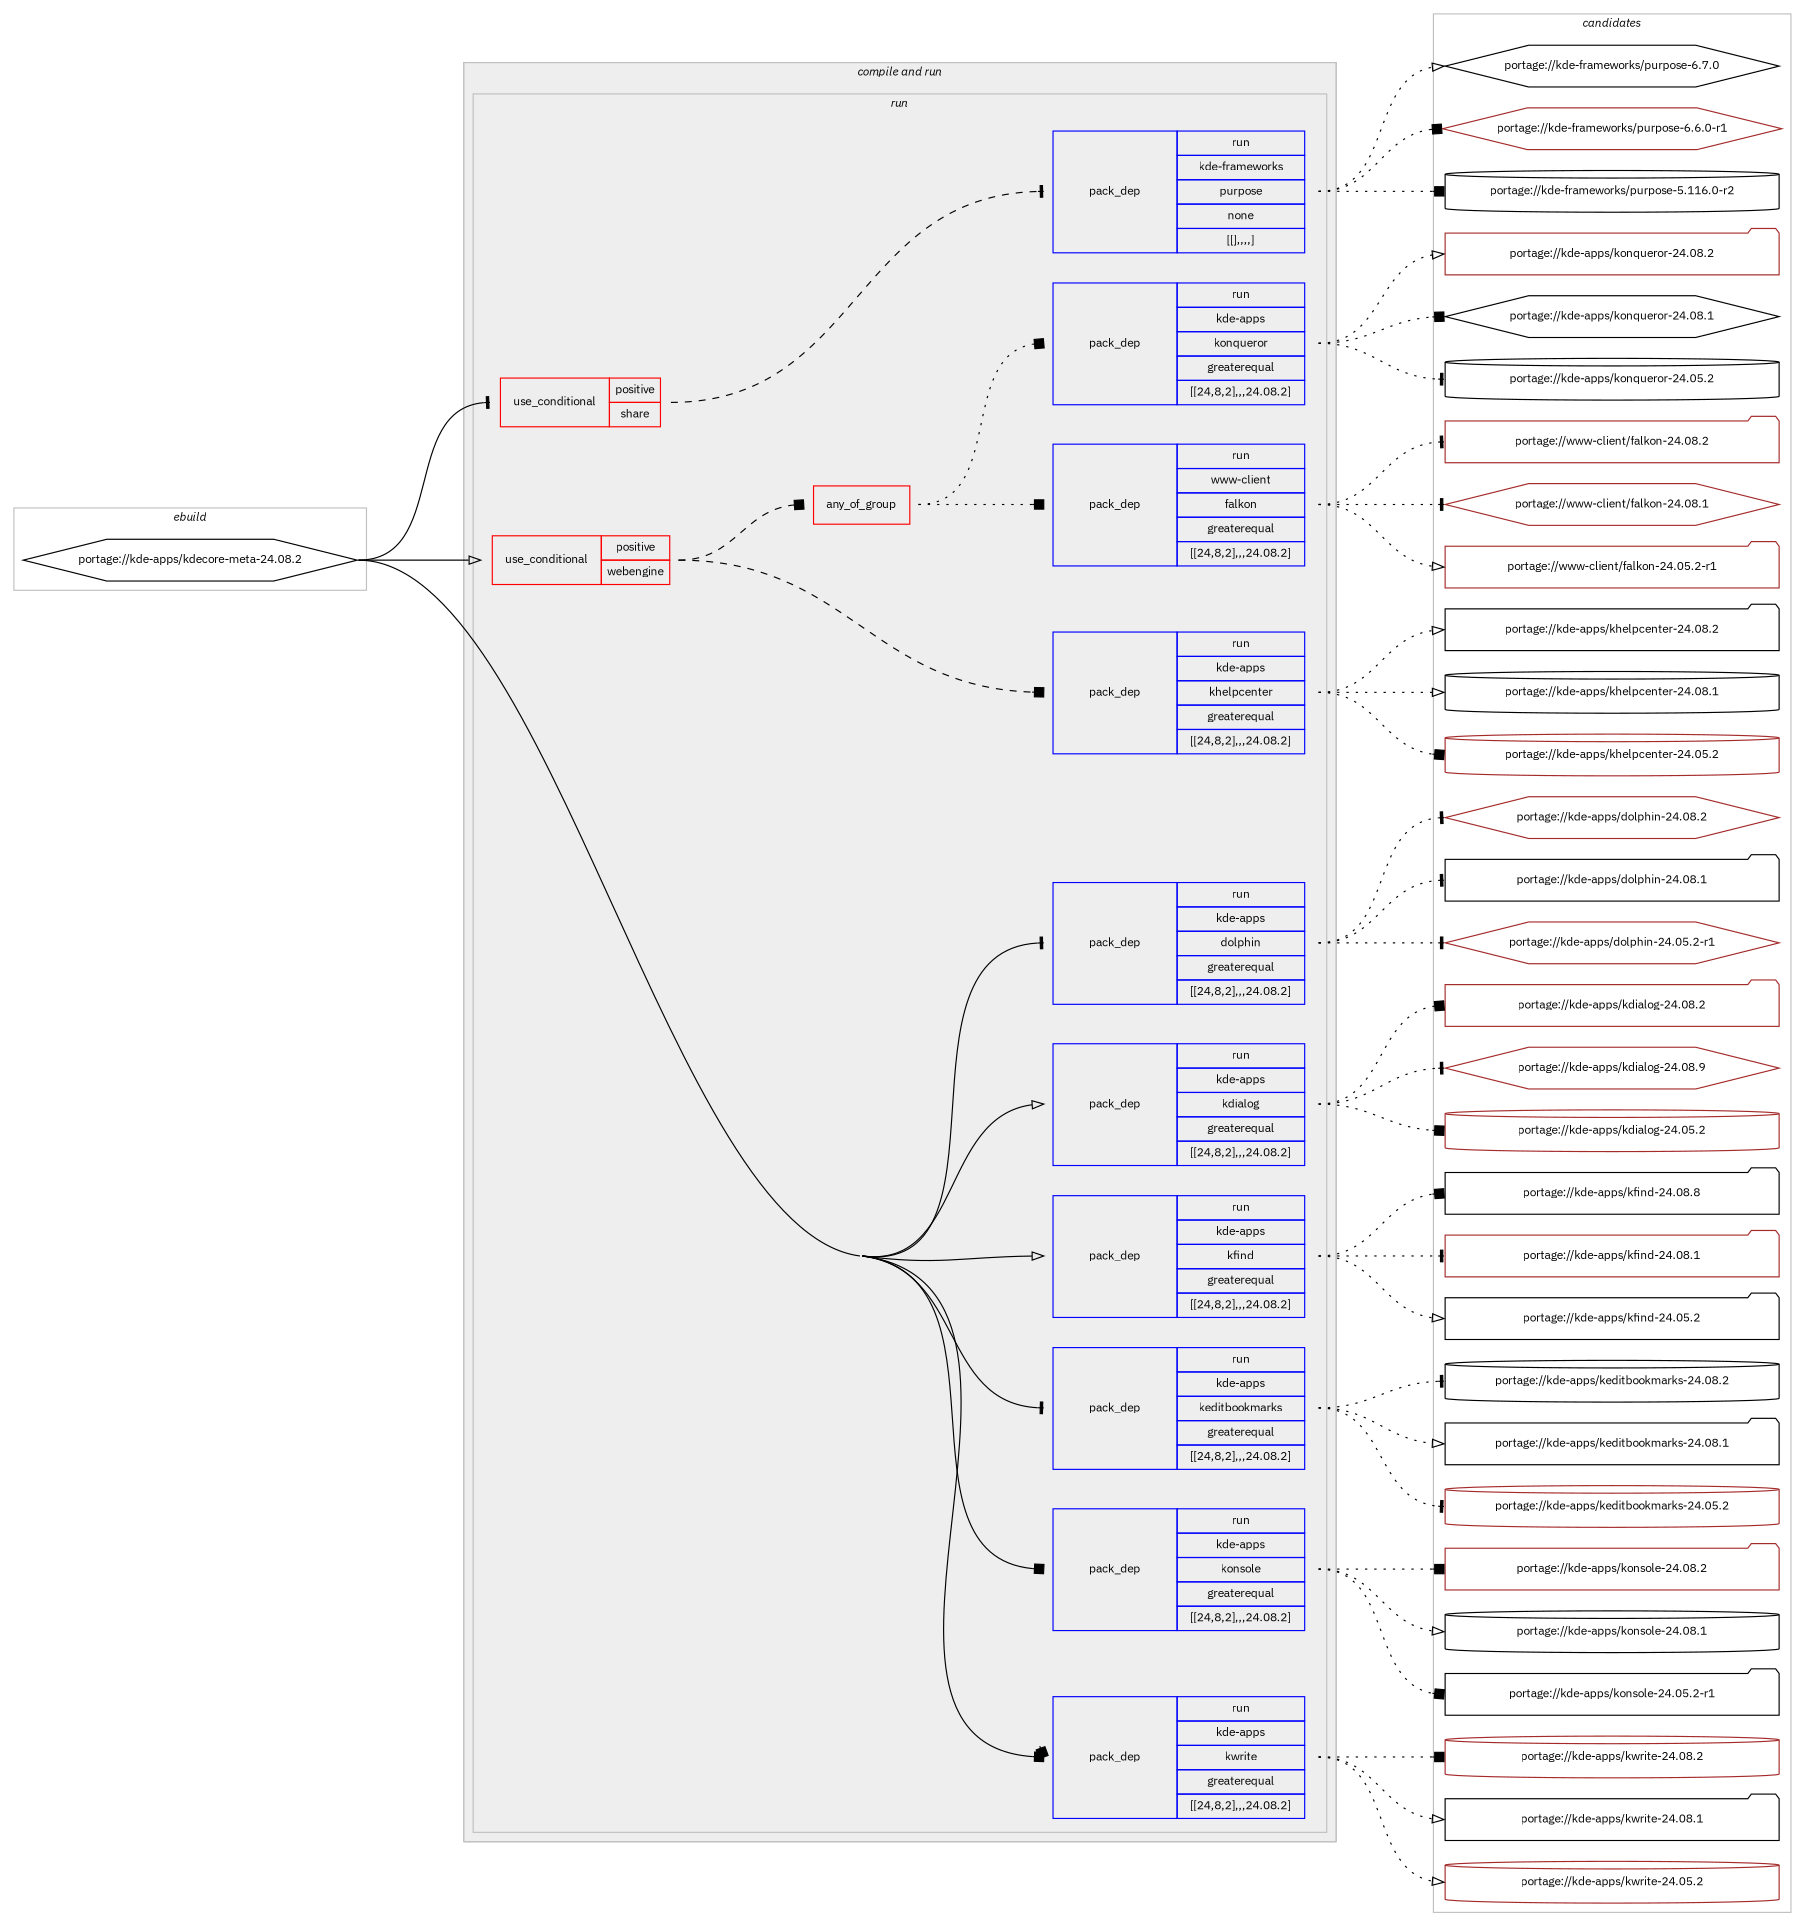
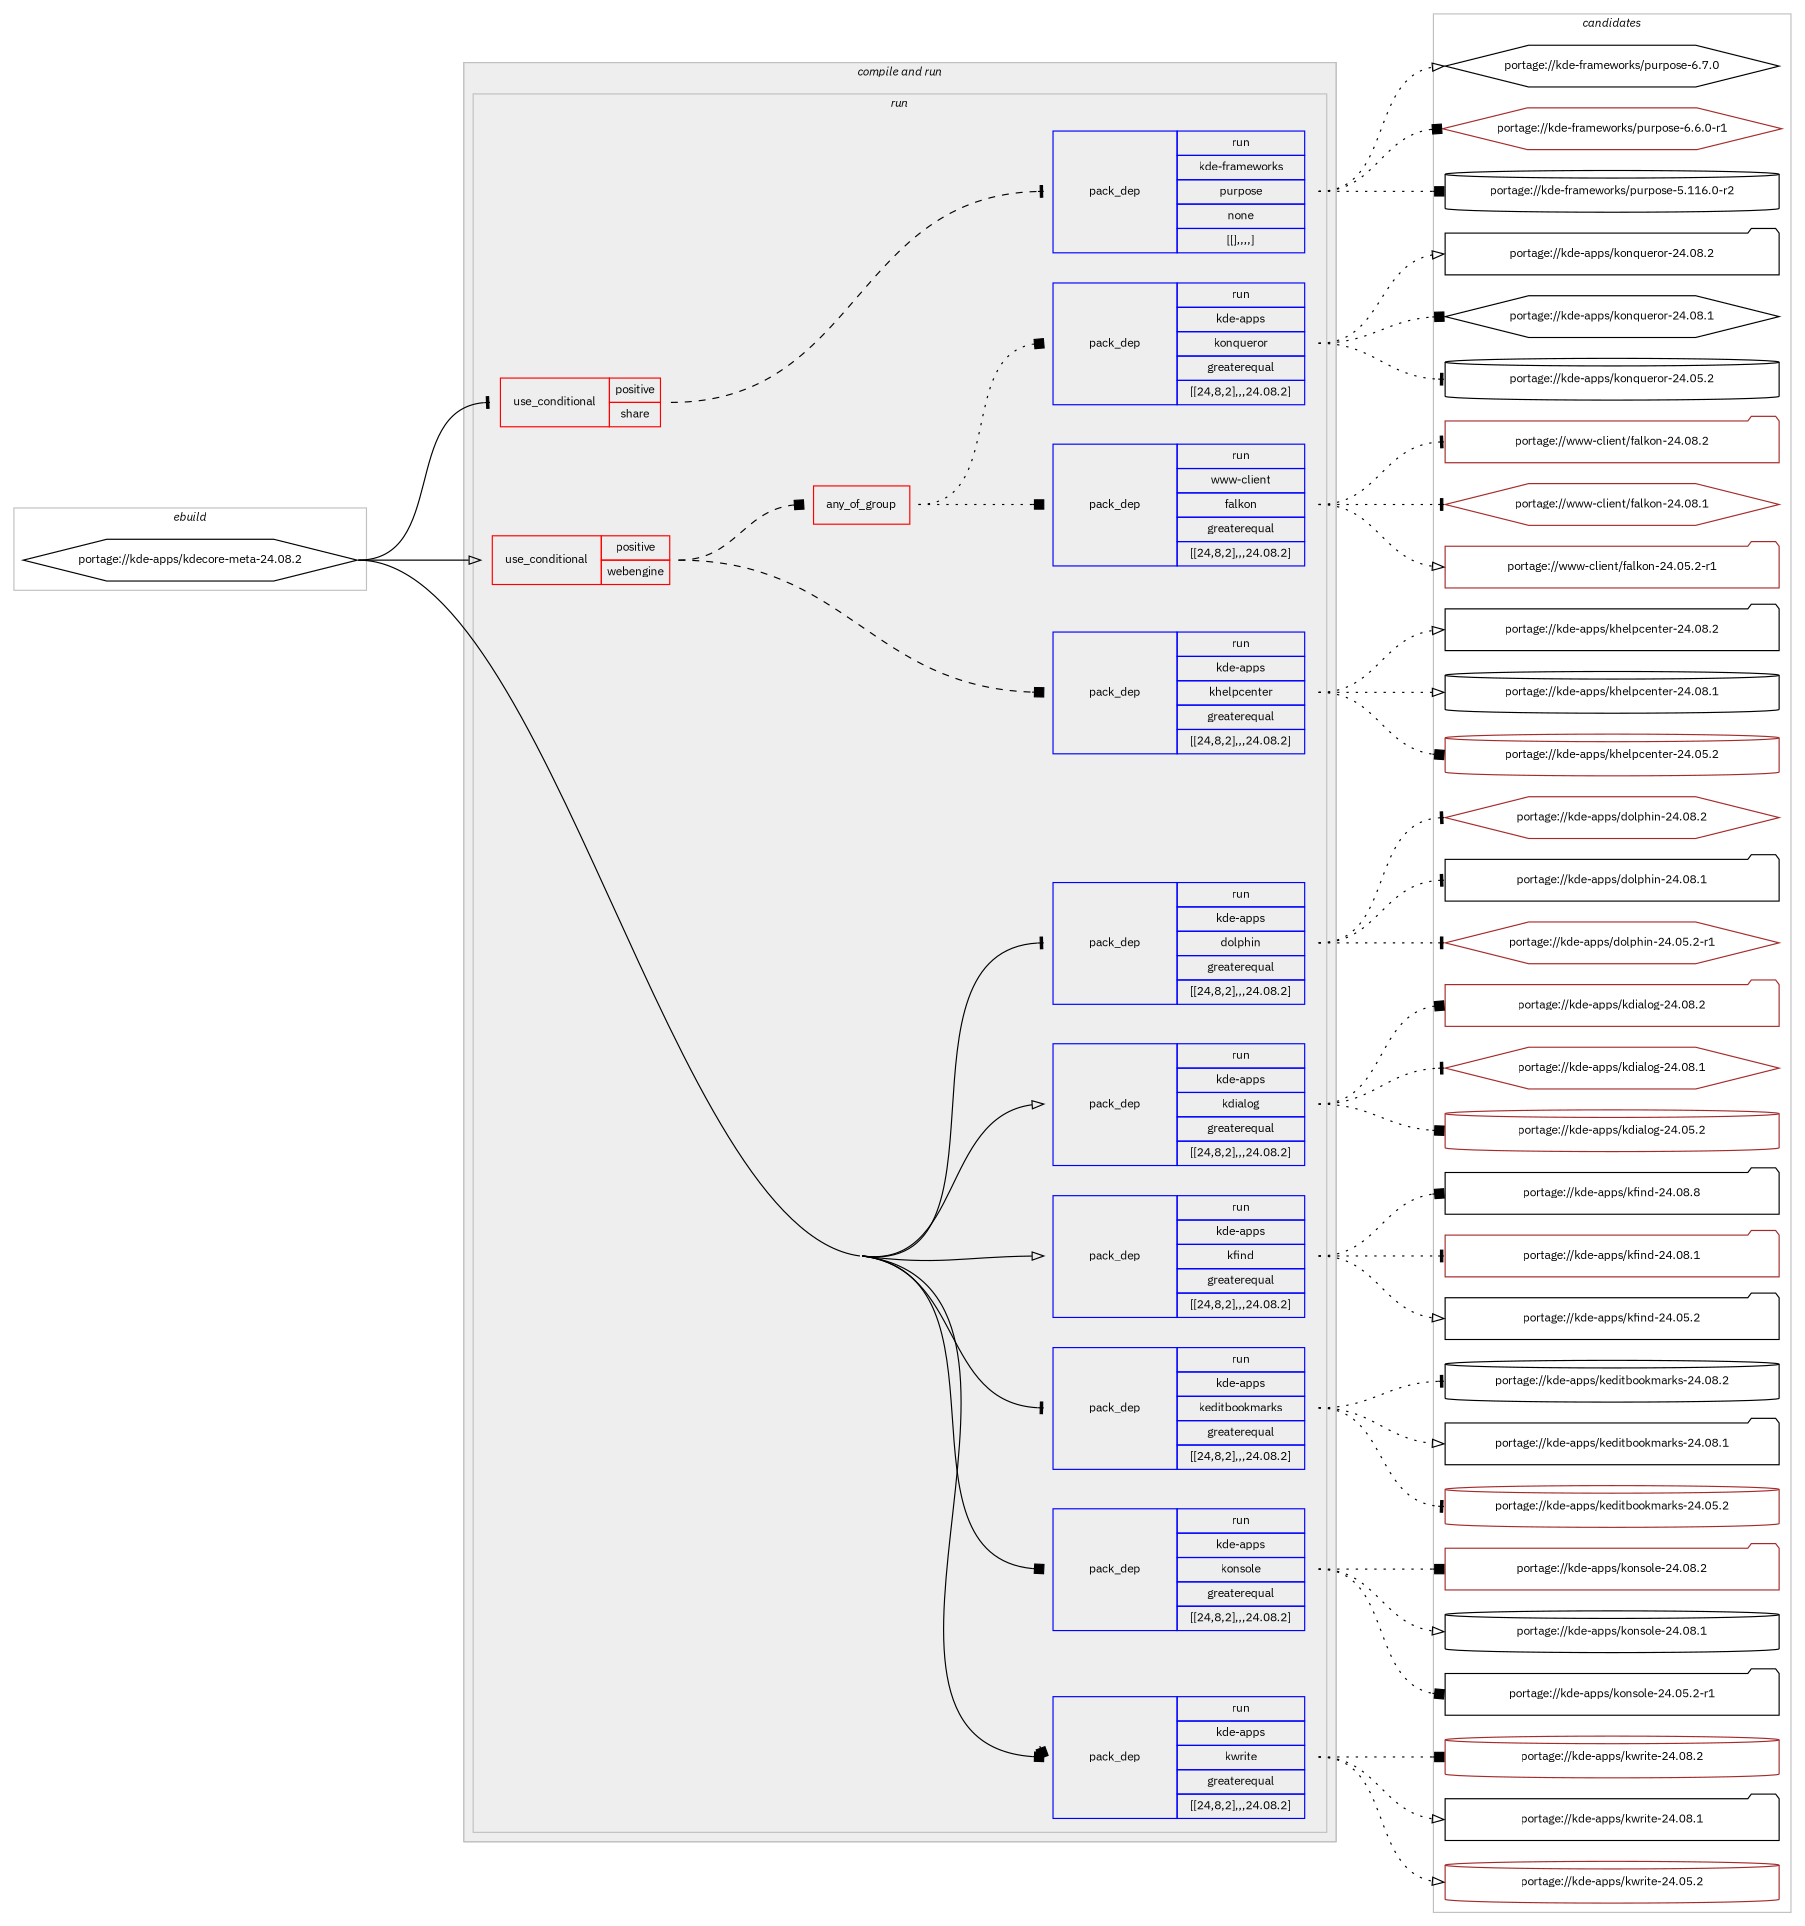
(1612, 254) -> (1612, 254)
(1612, 1068) -> (1612, 1068)
